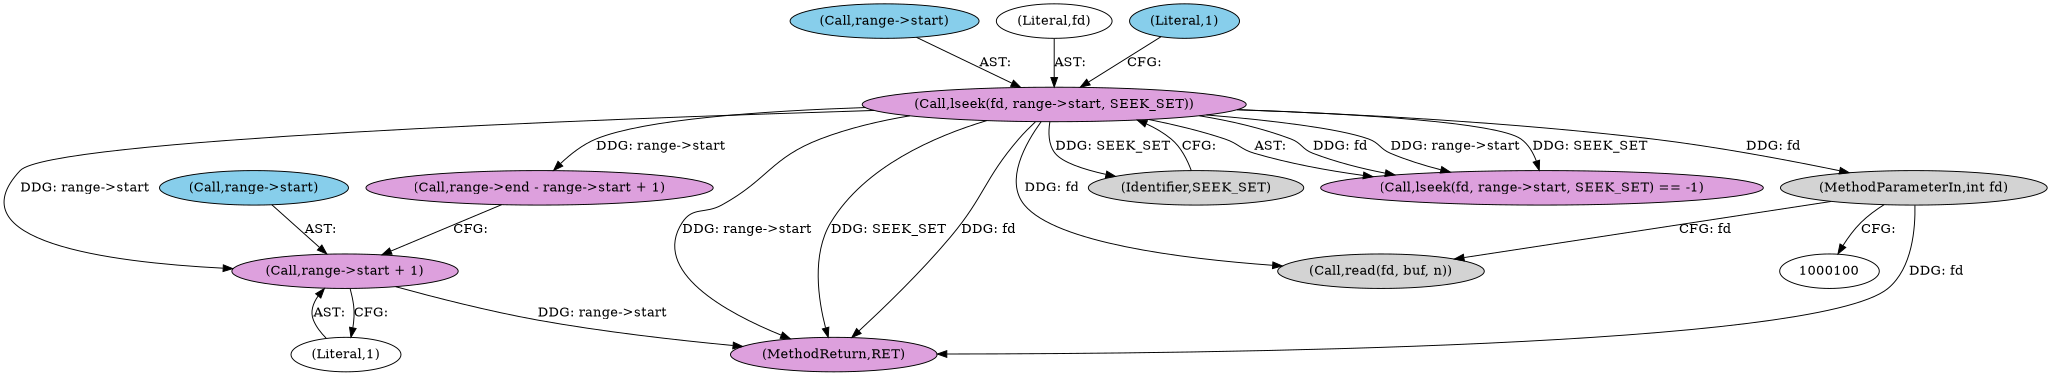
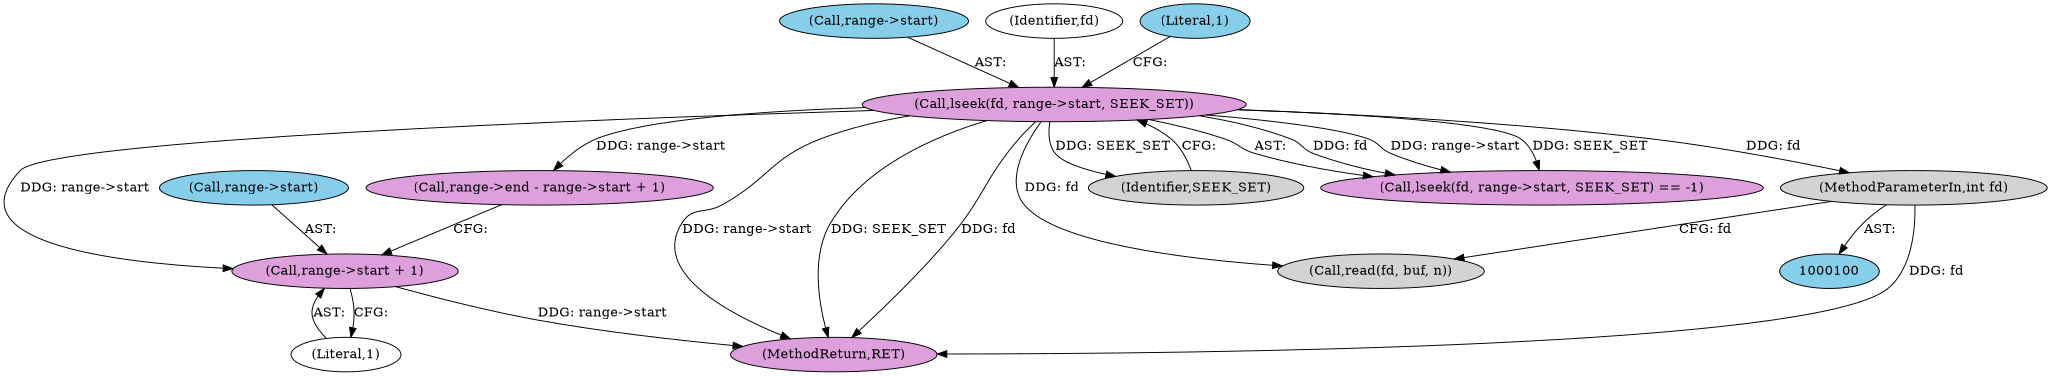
(1054, 21) -> (1054, 21)
(1881, 230) -> (1882, 230)
(1829, 271) -> (1829, 271)
